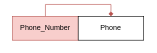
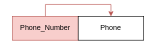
(111, 10) -> (111, 11)
